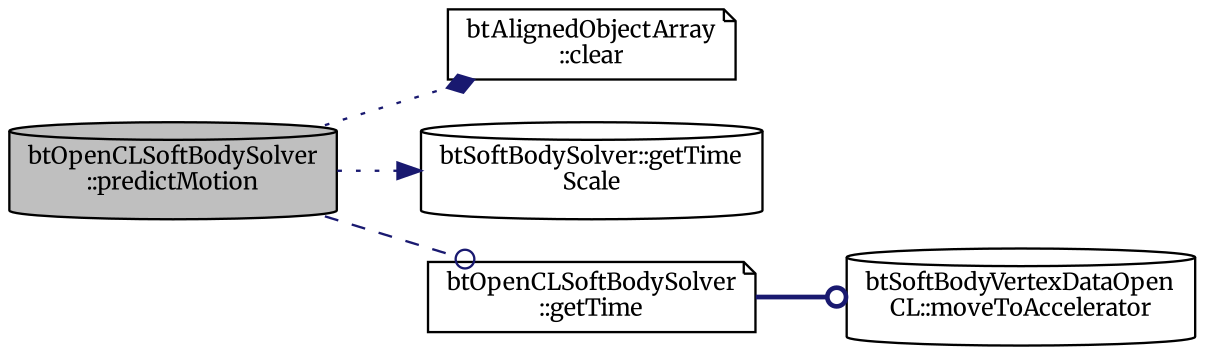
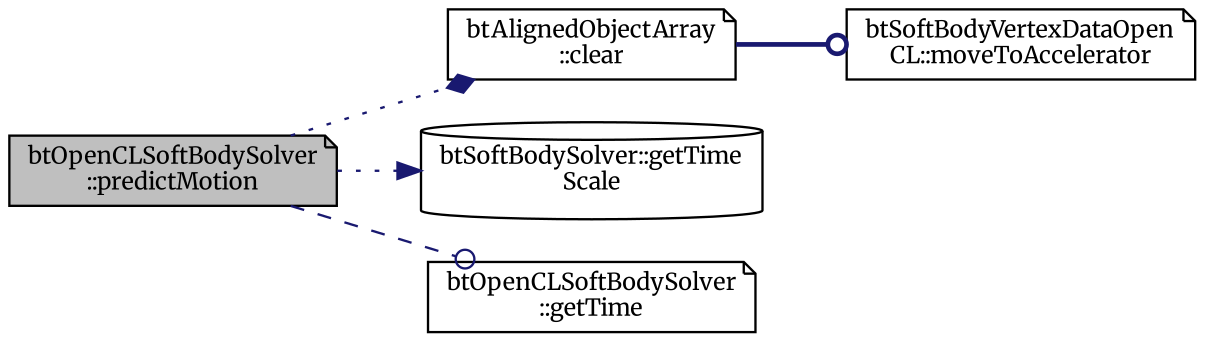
(173, 171) -> (173, 171)
(791, 297) -> (782, 44)
(1021, 297) -> (1021, 44)
